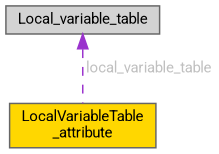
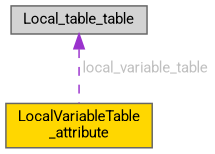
(83, 20) -> (79, 20)
